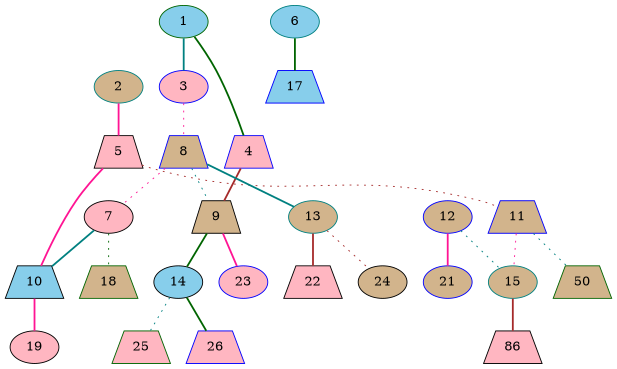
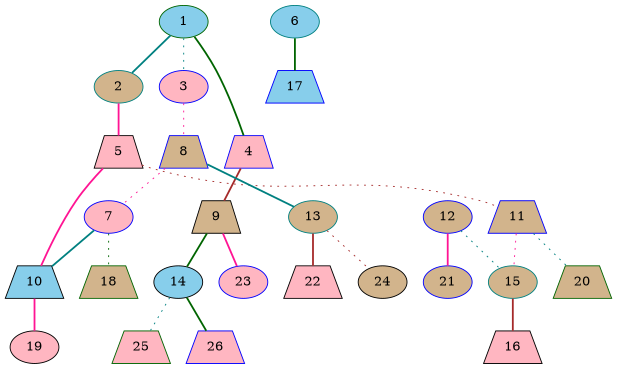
none -> (151, 54)
(184, 54) -> (184, 54)
(200, 185) -> none
(109, 217) -> (109, 217)
(582, 282) -> (582, 282)
(513, 347) -> (513, 347)
